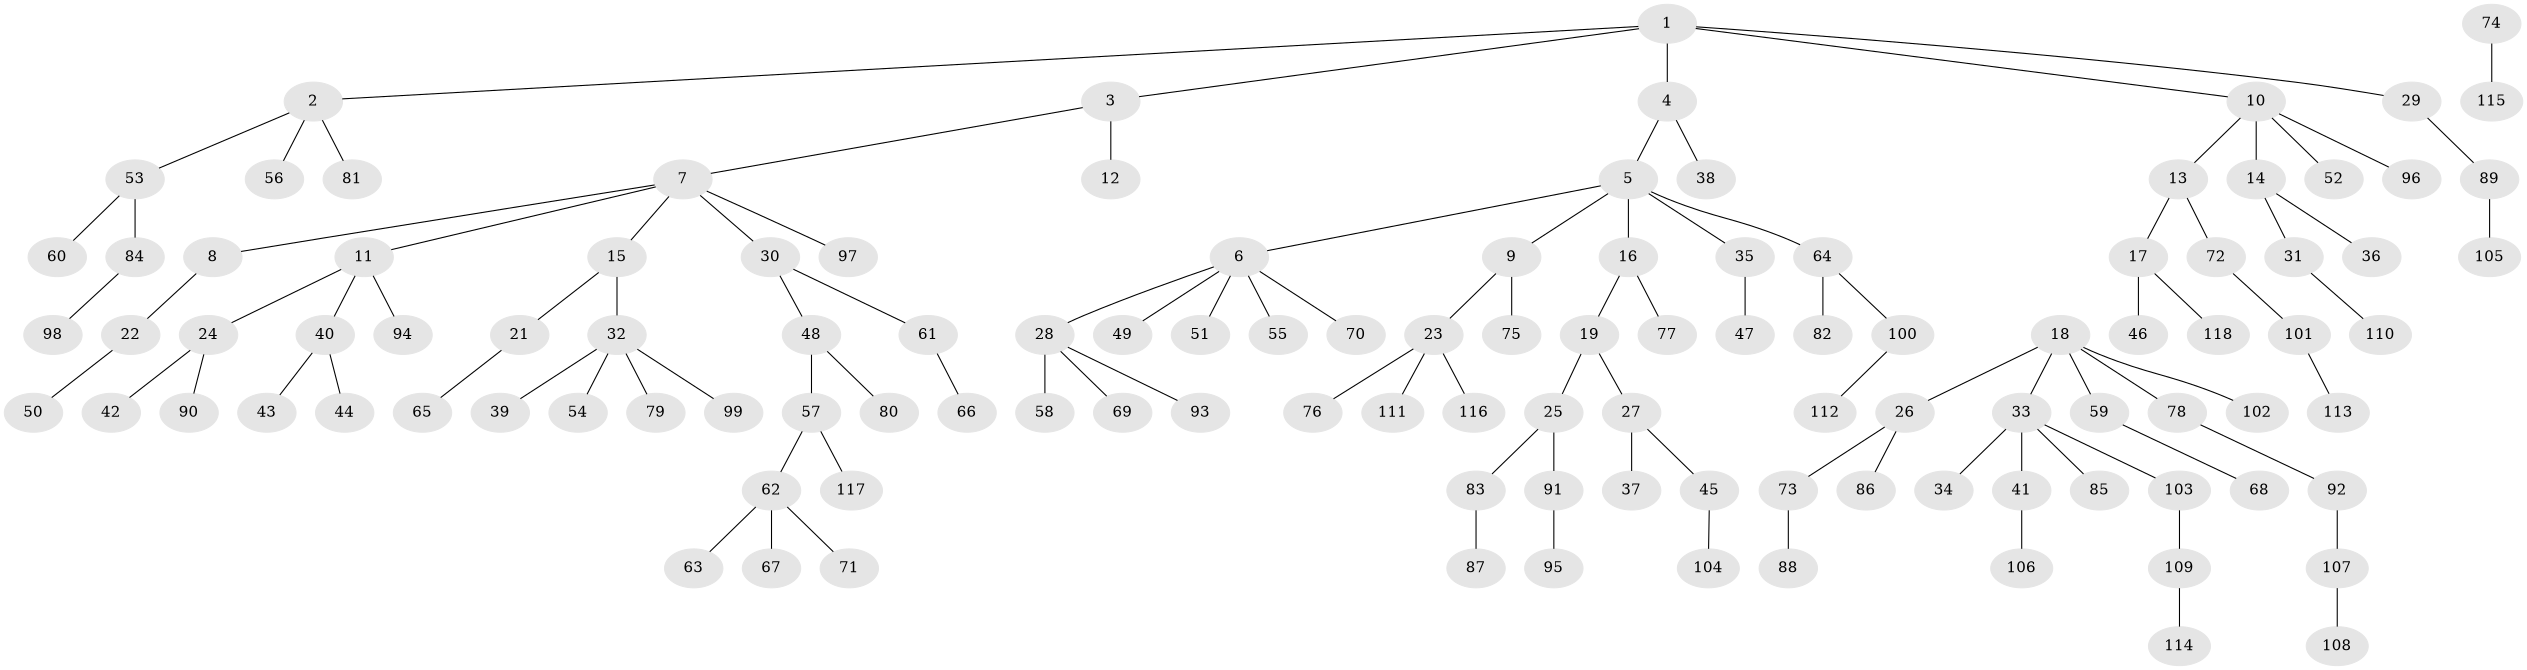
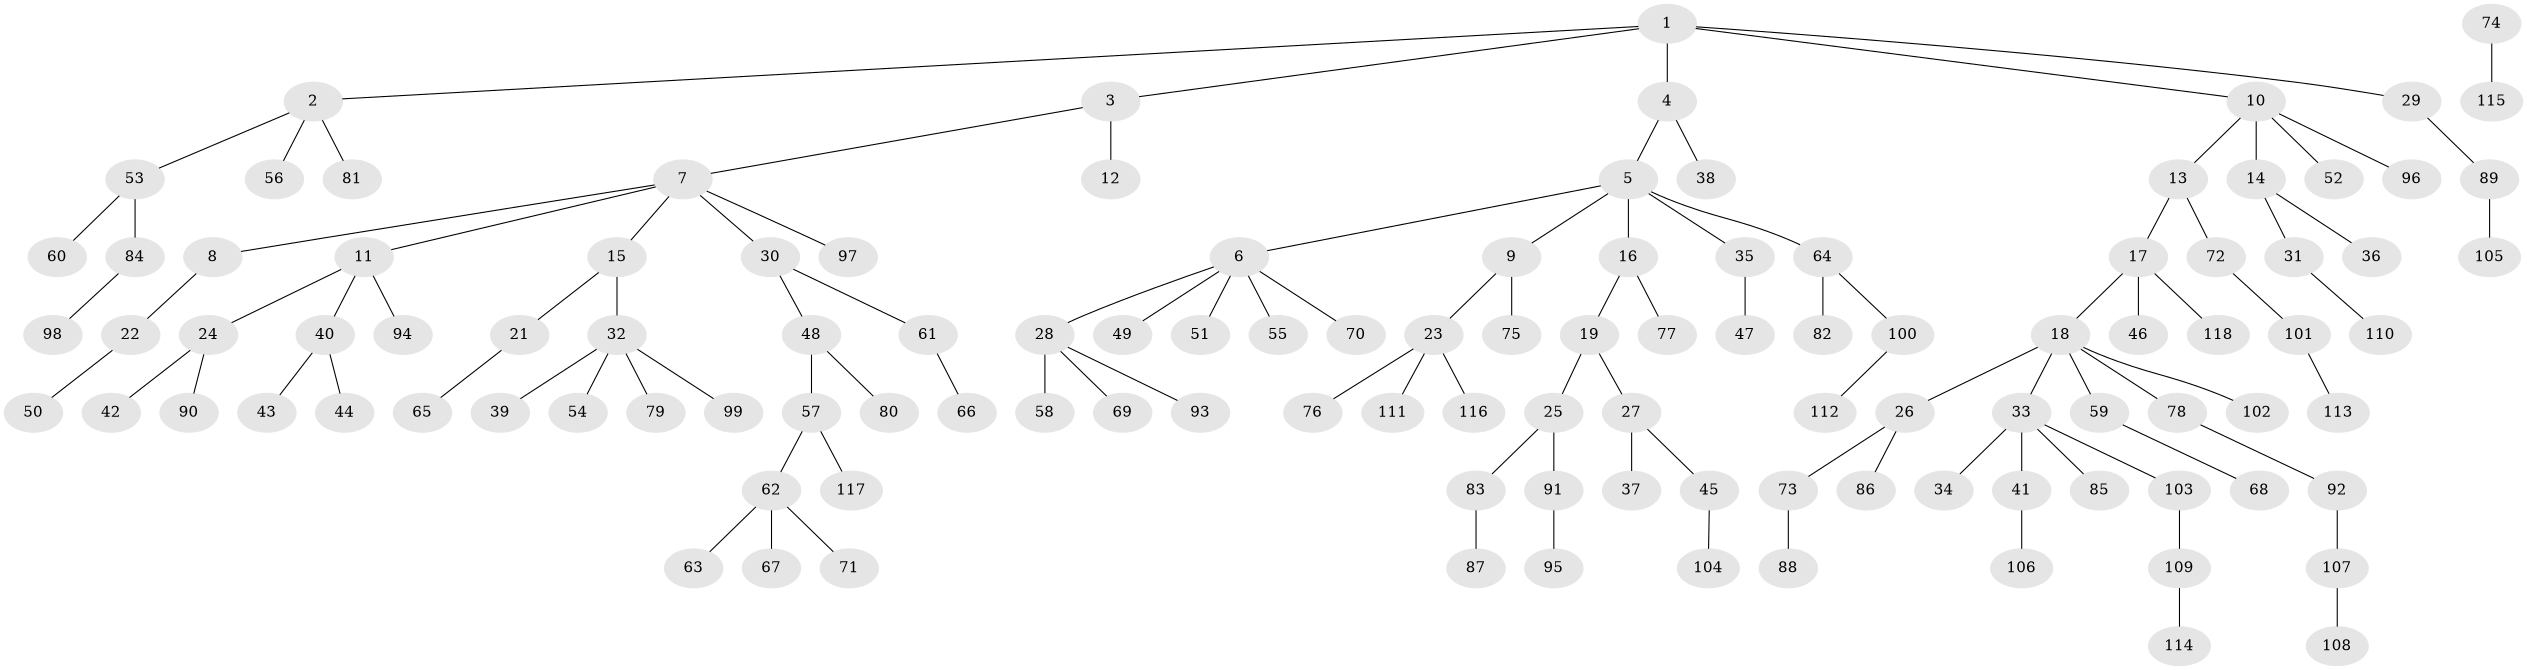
none -> (2100, 296)
